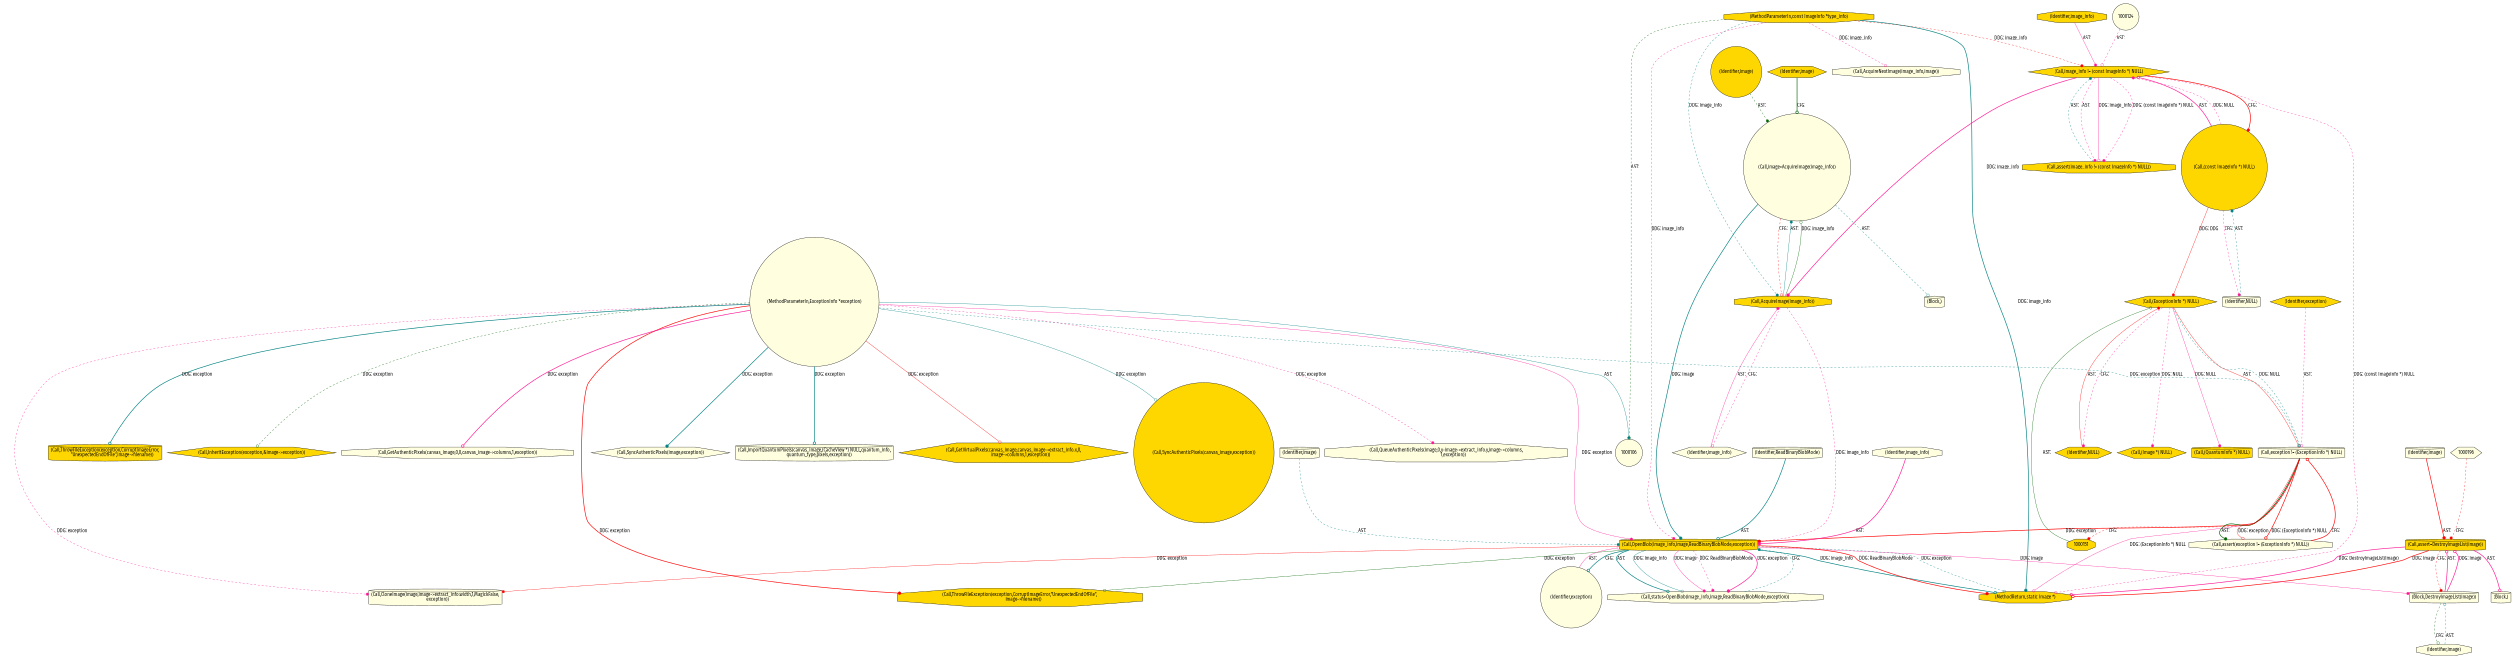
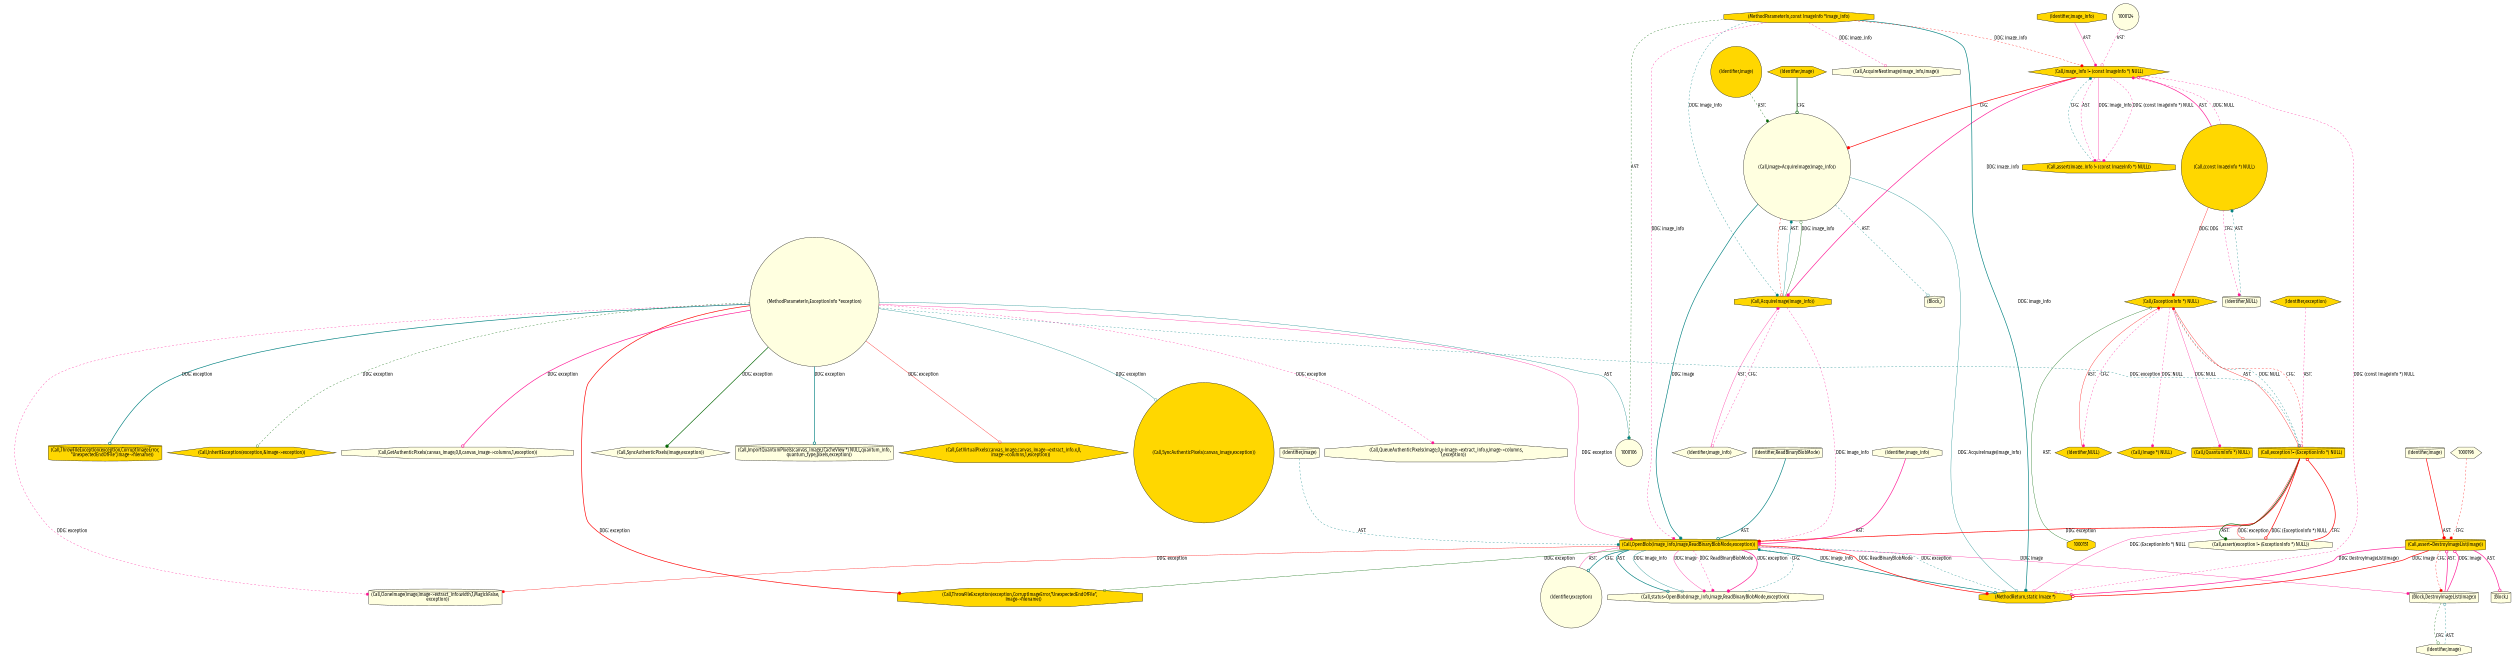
(1799, 17) -> (1799, 17)
(2241, 99) -> (1962, 109)
(2076, 106) -> (2076, 106)
none -> (1958, 354)
(718, 396) -> (718, 396)
(2302, 453) -> (2302, 453)
(2211, 527) -> (2254, 368)
